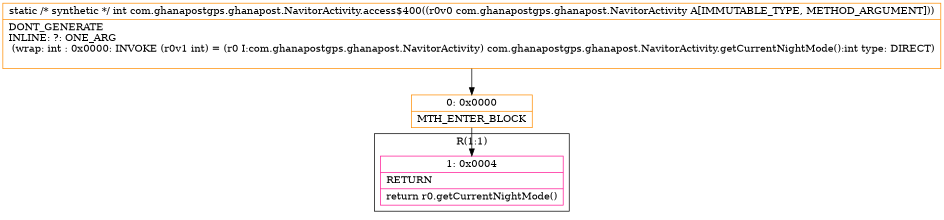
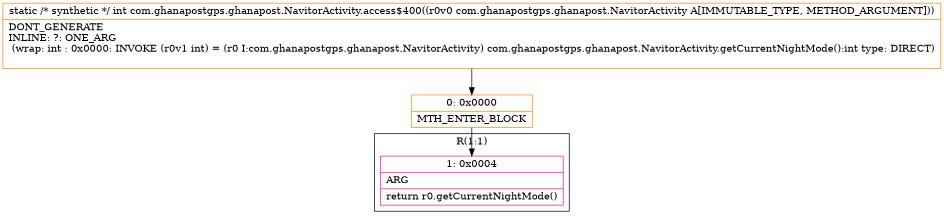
(409, 180) -> (398, 180)
